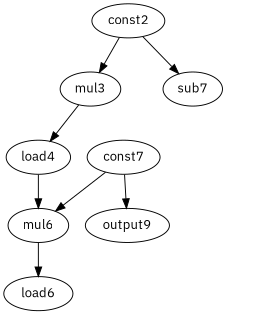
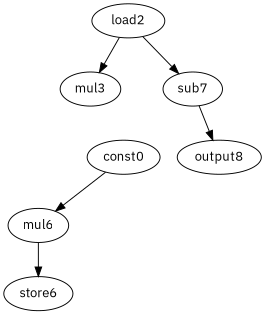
(128, 21) -> (128, 21)
(38, 157) -> none
(124, 157) -> (124, 157)
none -> (219, 157)
(127, 225) -> none
(38, 294) -> (38, 294)
